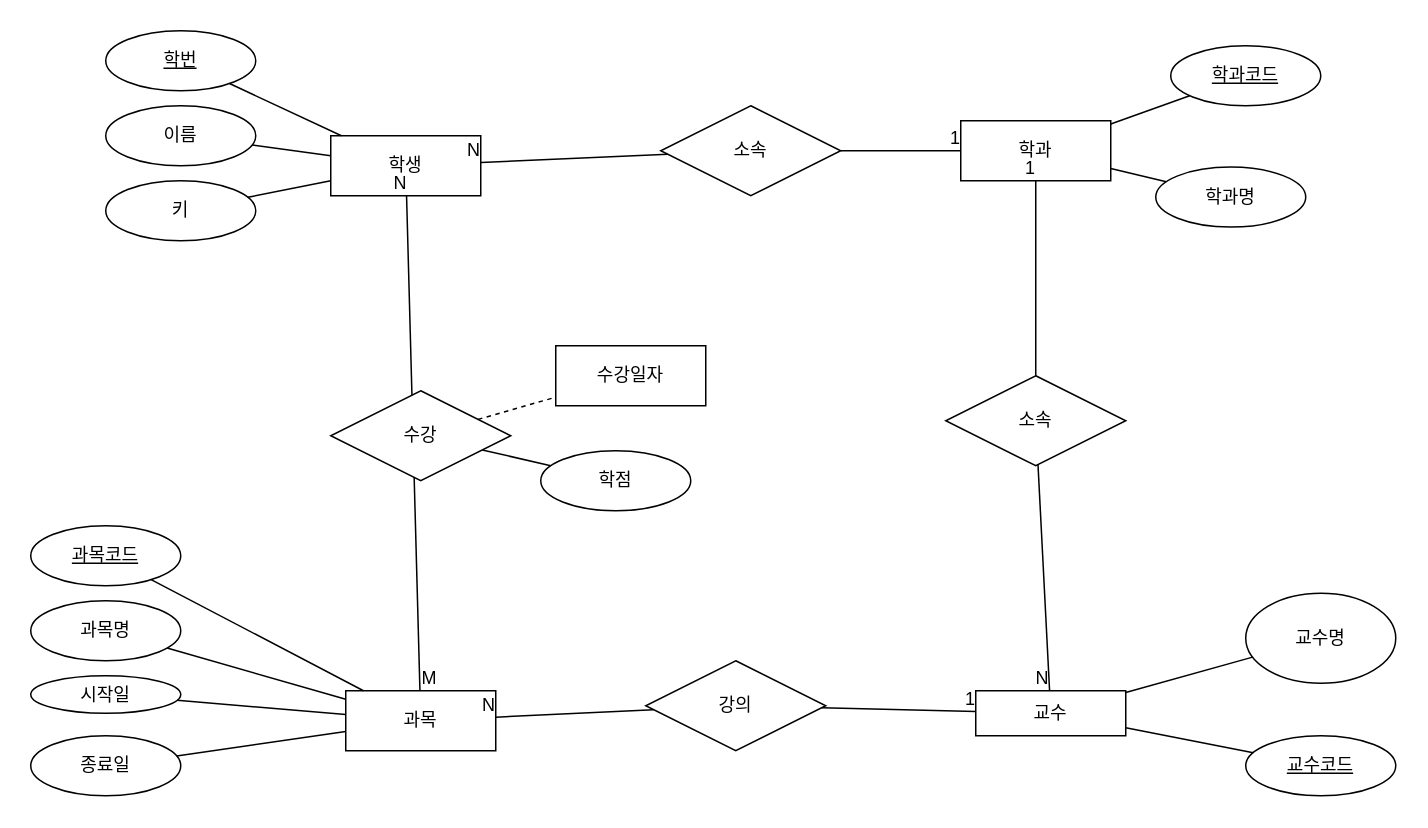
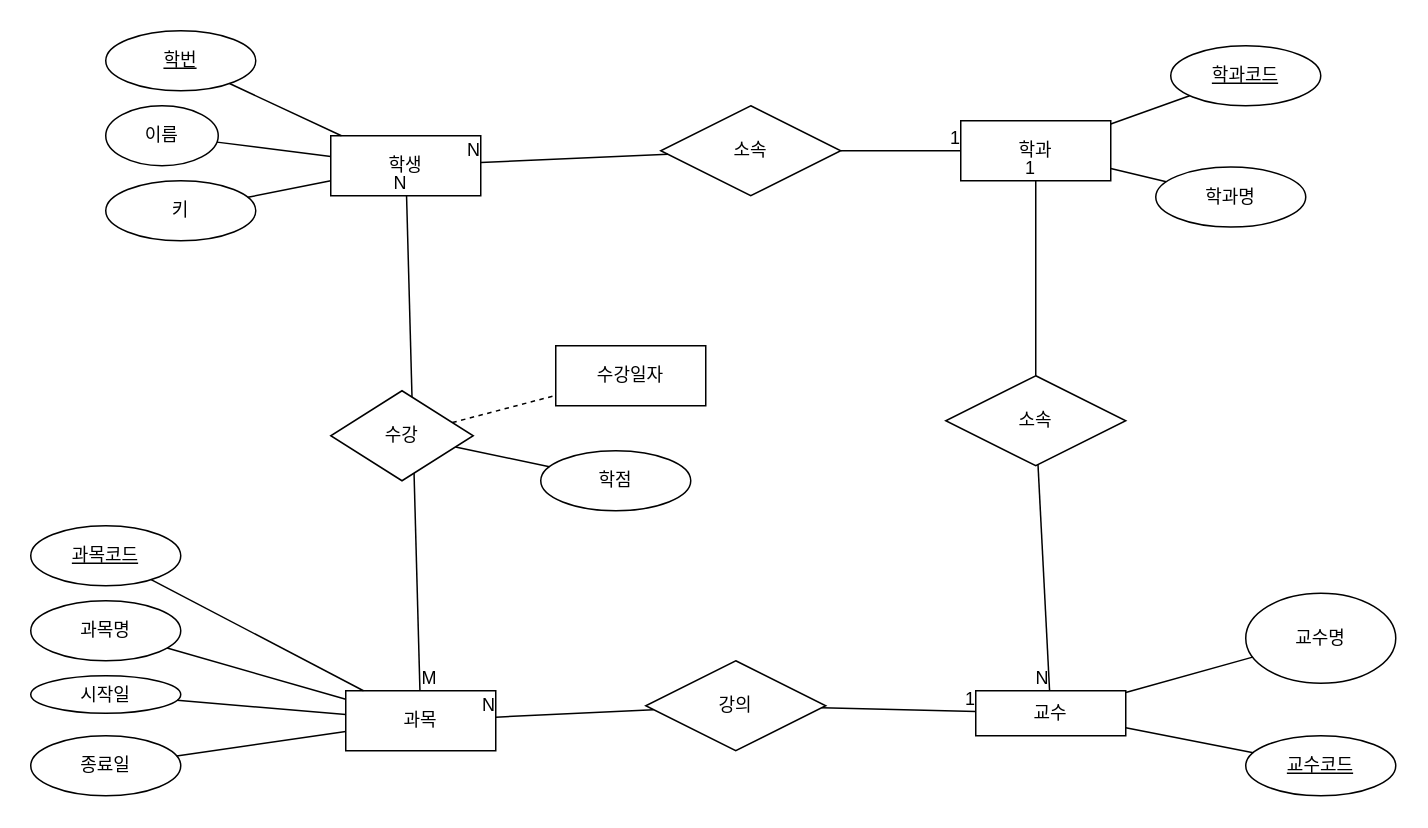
(181, 136) -> (162, 136)
(421, 436) -> (402, 436)
